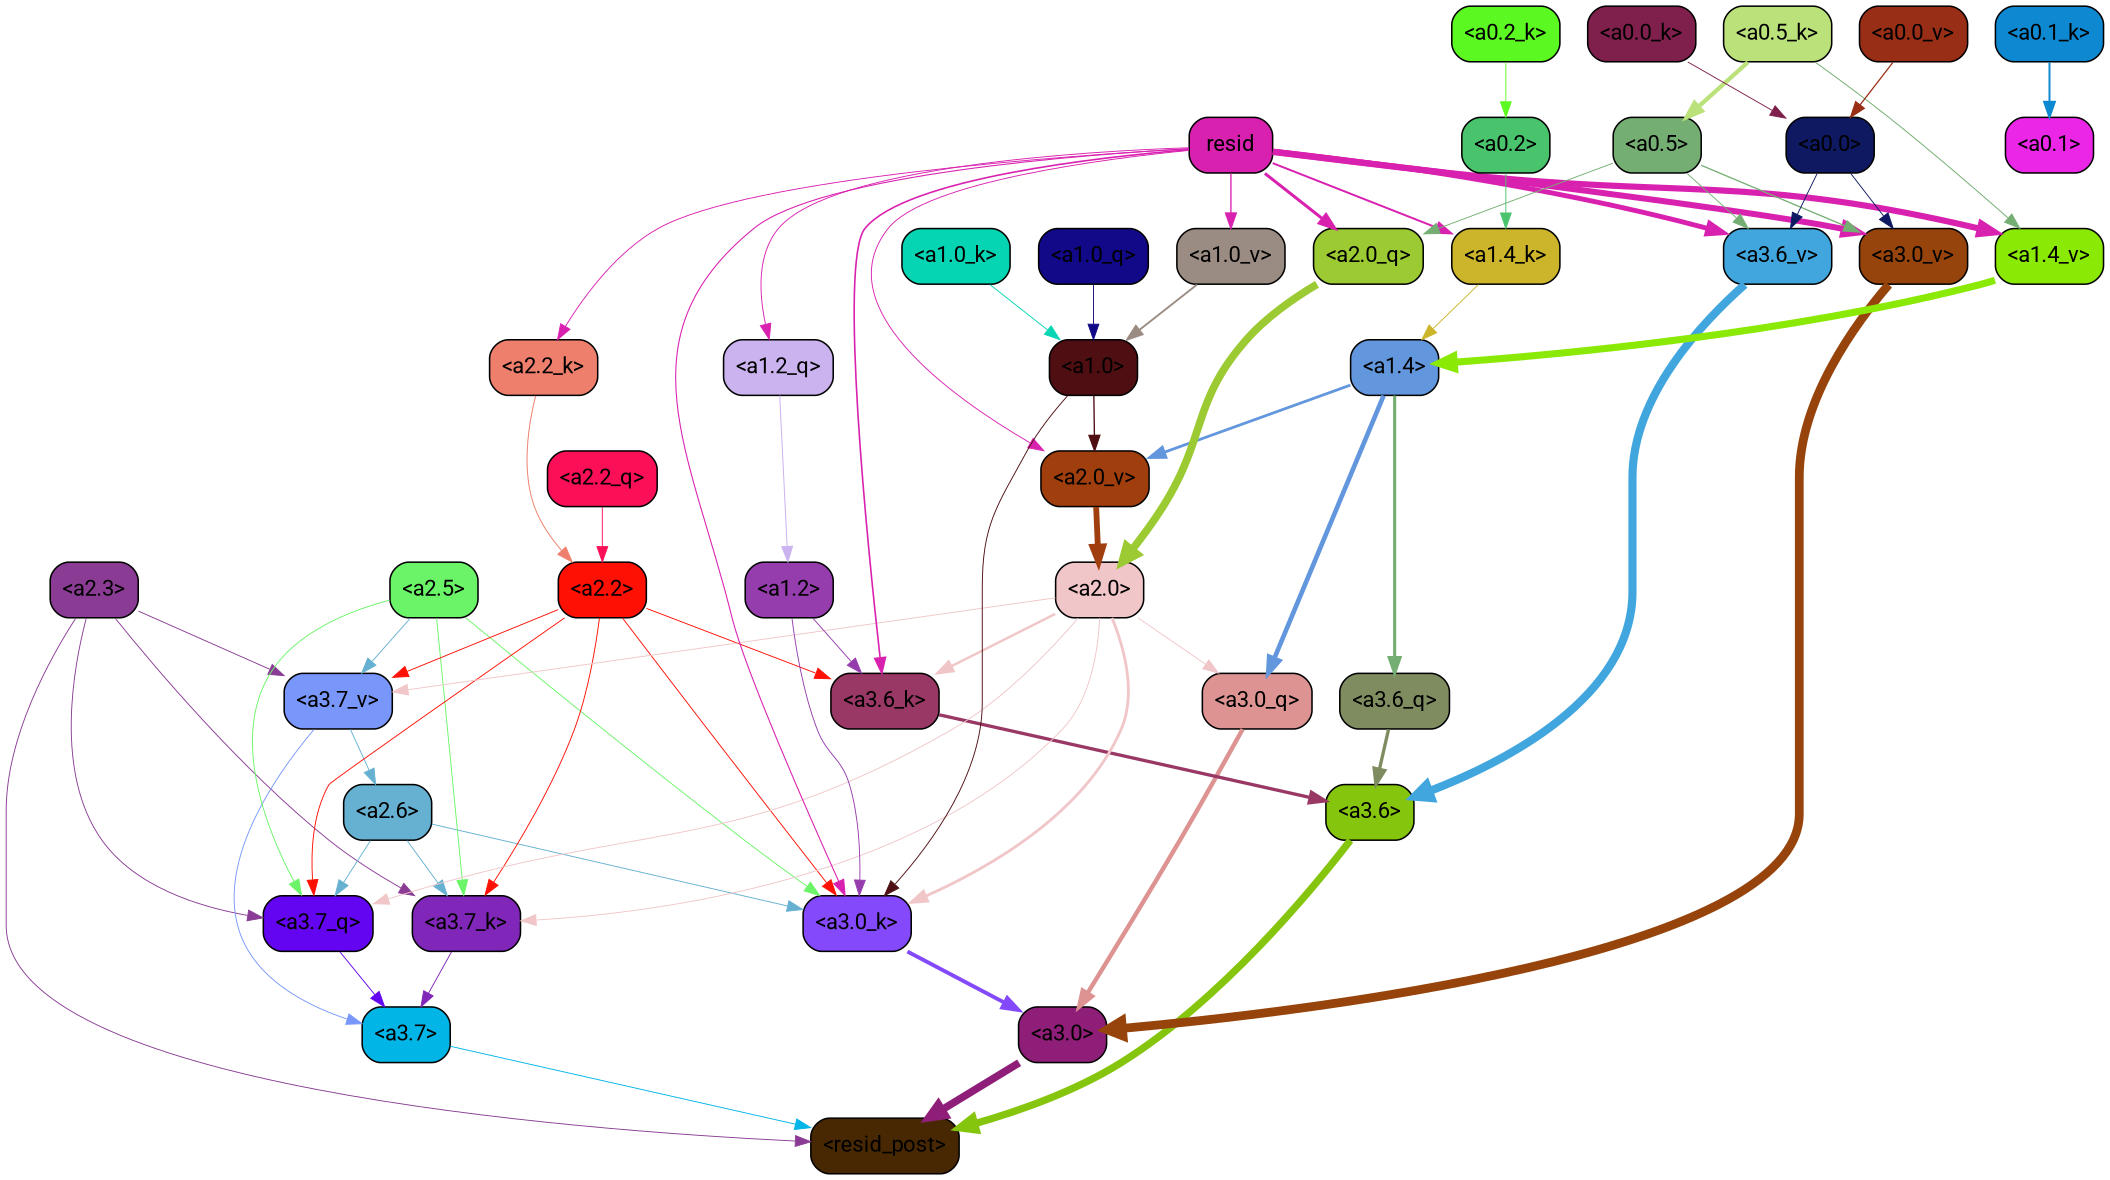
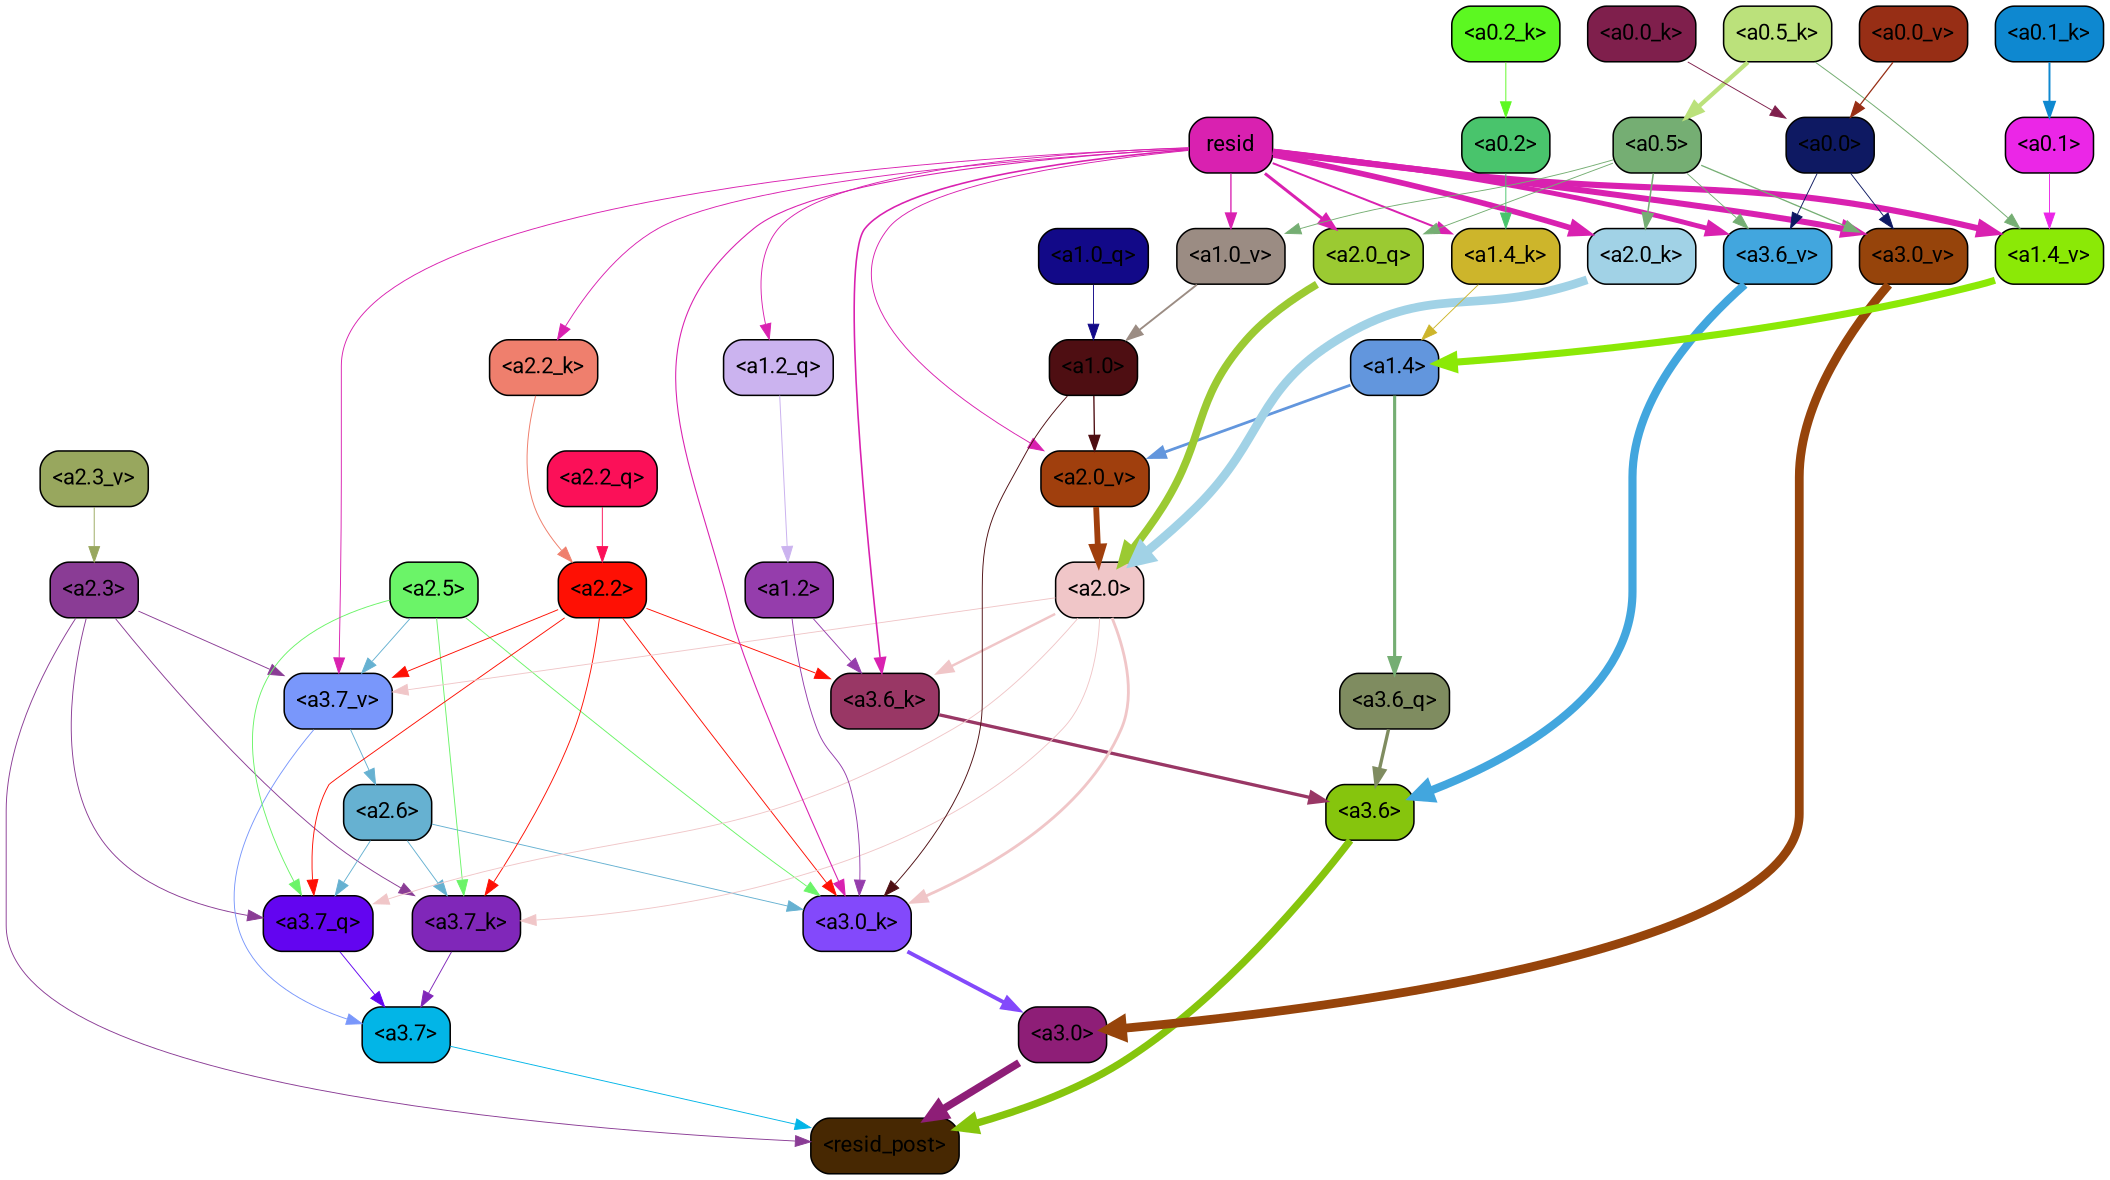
none -> (1480, 191)
none -> (2049, 193)
none -> (593, 215)
(956, 256) -> none
none -> (1642, 256)
none -> (94, 479)
(1257, 701) -> none
